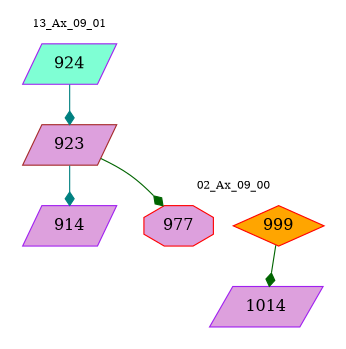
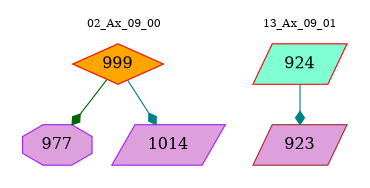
(70, 64) -> (300, 64)
(118, 167) -> (94, 97)
(70, 226) -> none
(179, 226) -> (57, 145)
(274, 259) -> (138, 97)
